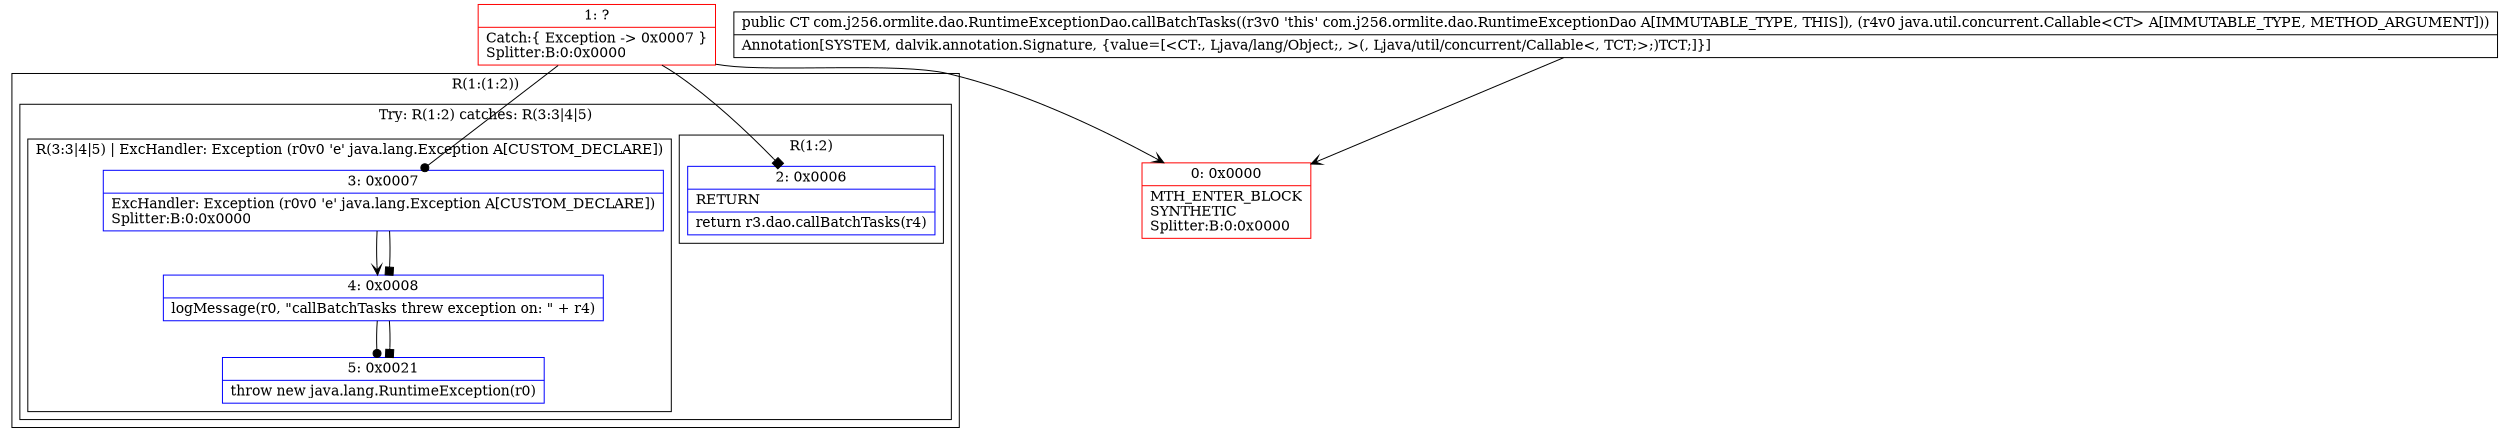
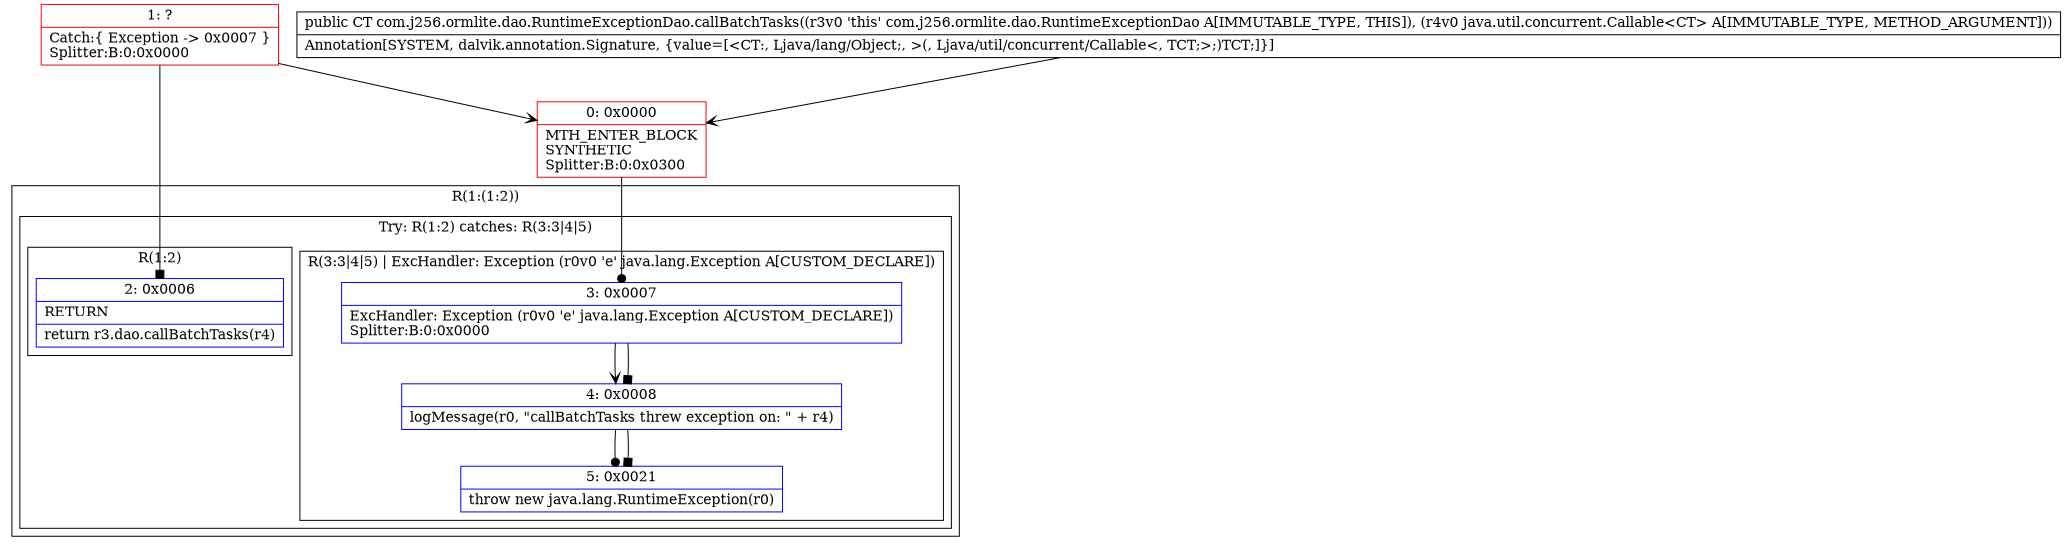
(493, 115) -> (622, 226)
(1220, 226) -> (616, 165)
